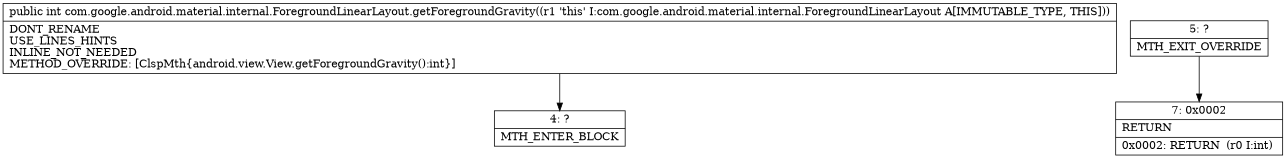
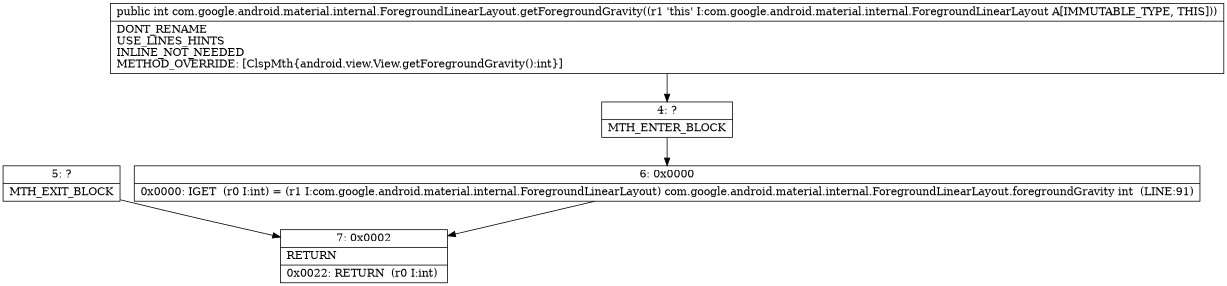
(1199, 47) -> (62, 192)
(1199, 146) -> (364, 274)
none -> (667, 184)
